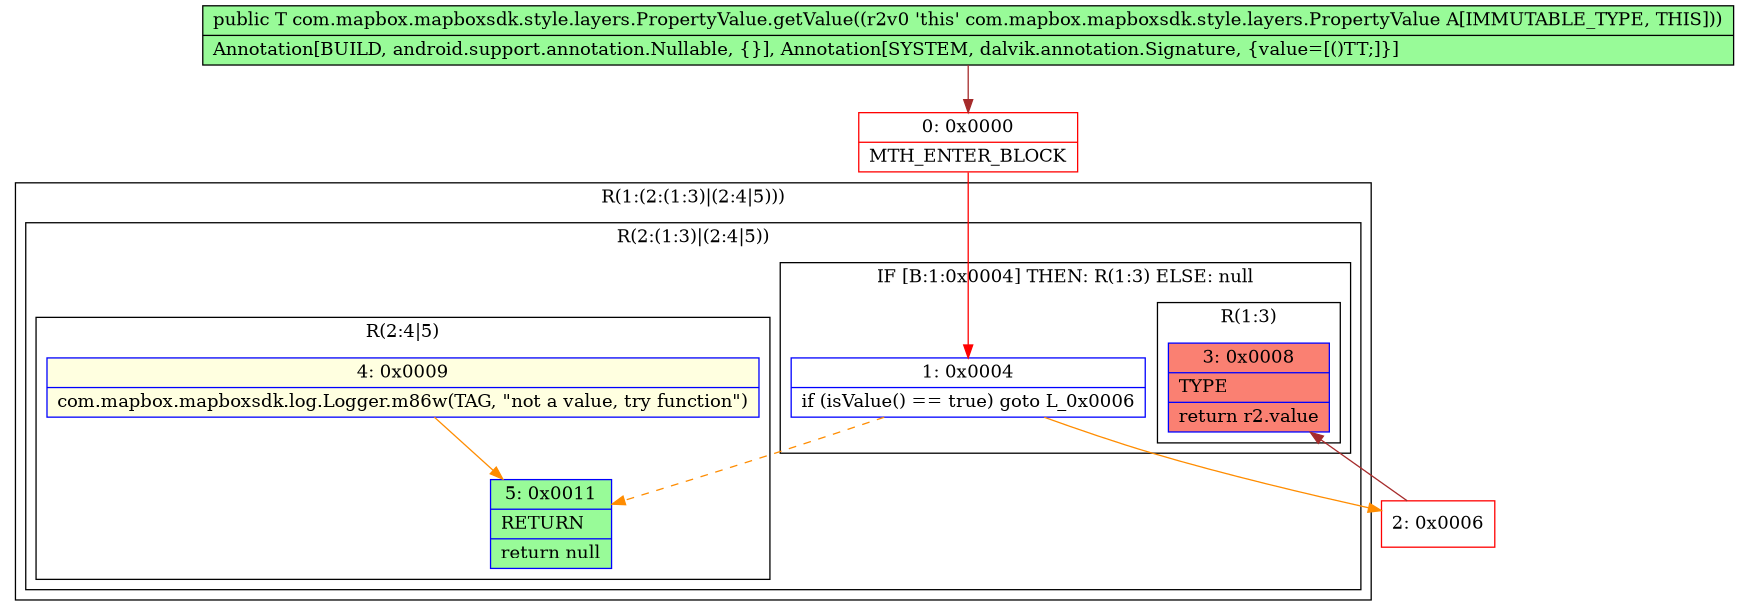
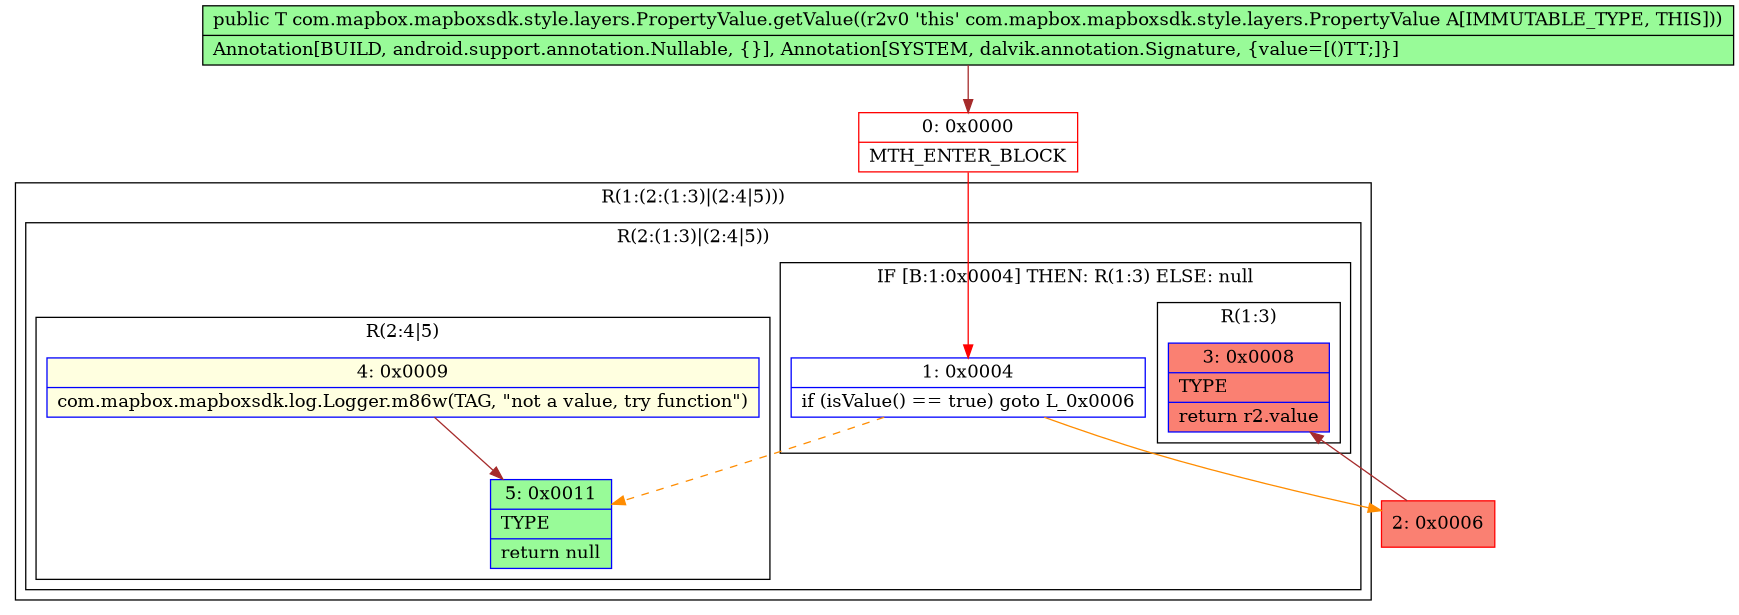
(464, 444) -> (464, 444)
(543, 523) -> (526, 523)
(1438, 524) -> (1438, 524)
